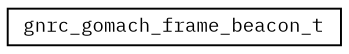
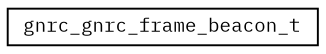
(174, 27) -> (163, 27)
